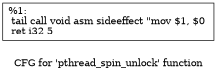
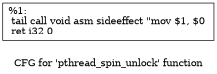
(31, 32) -> (31, 32)
